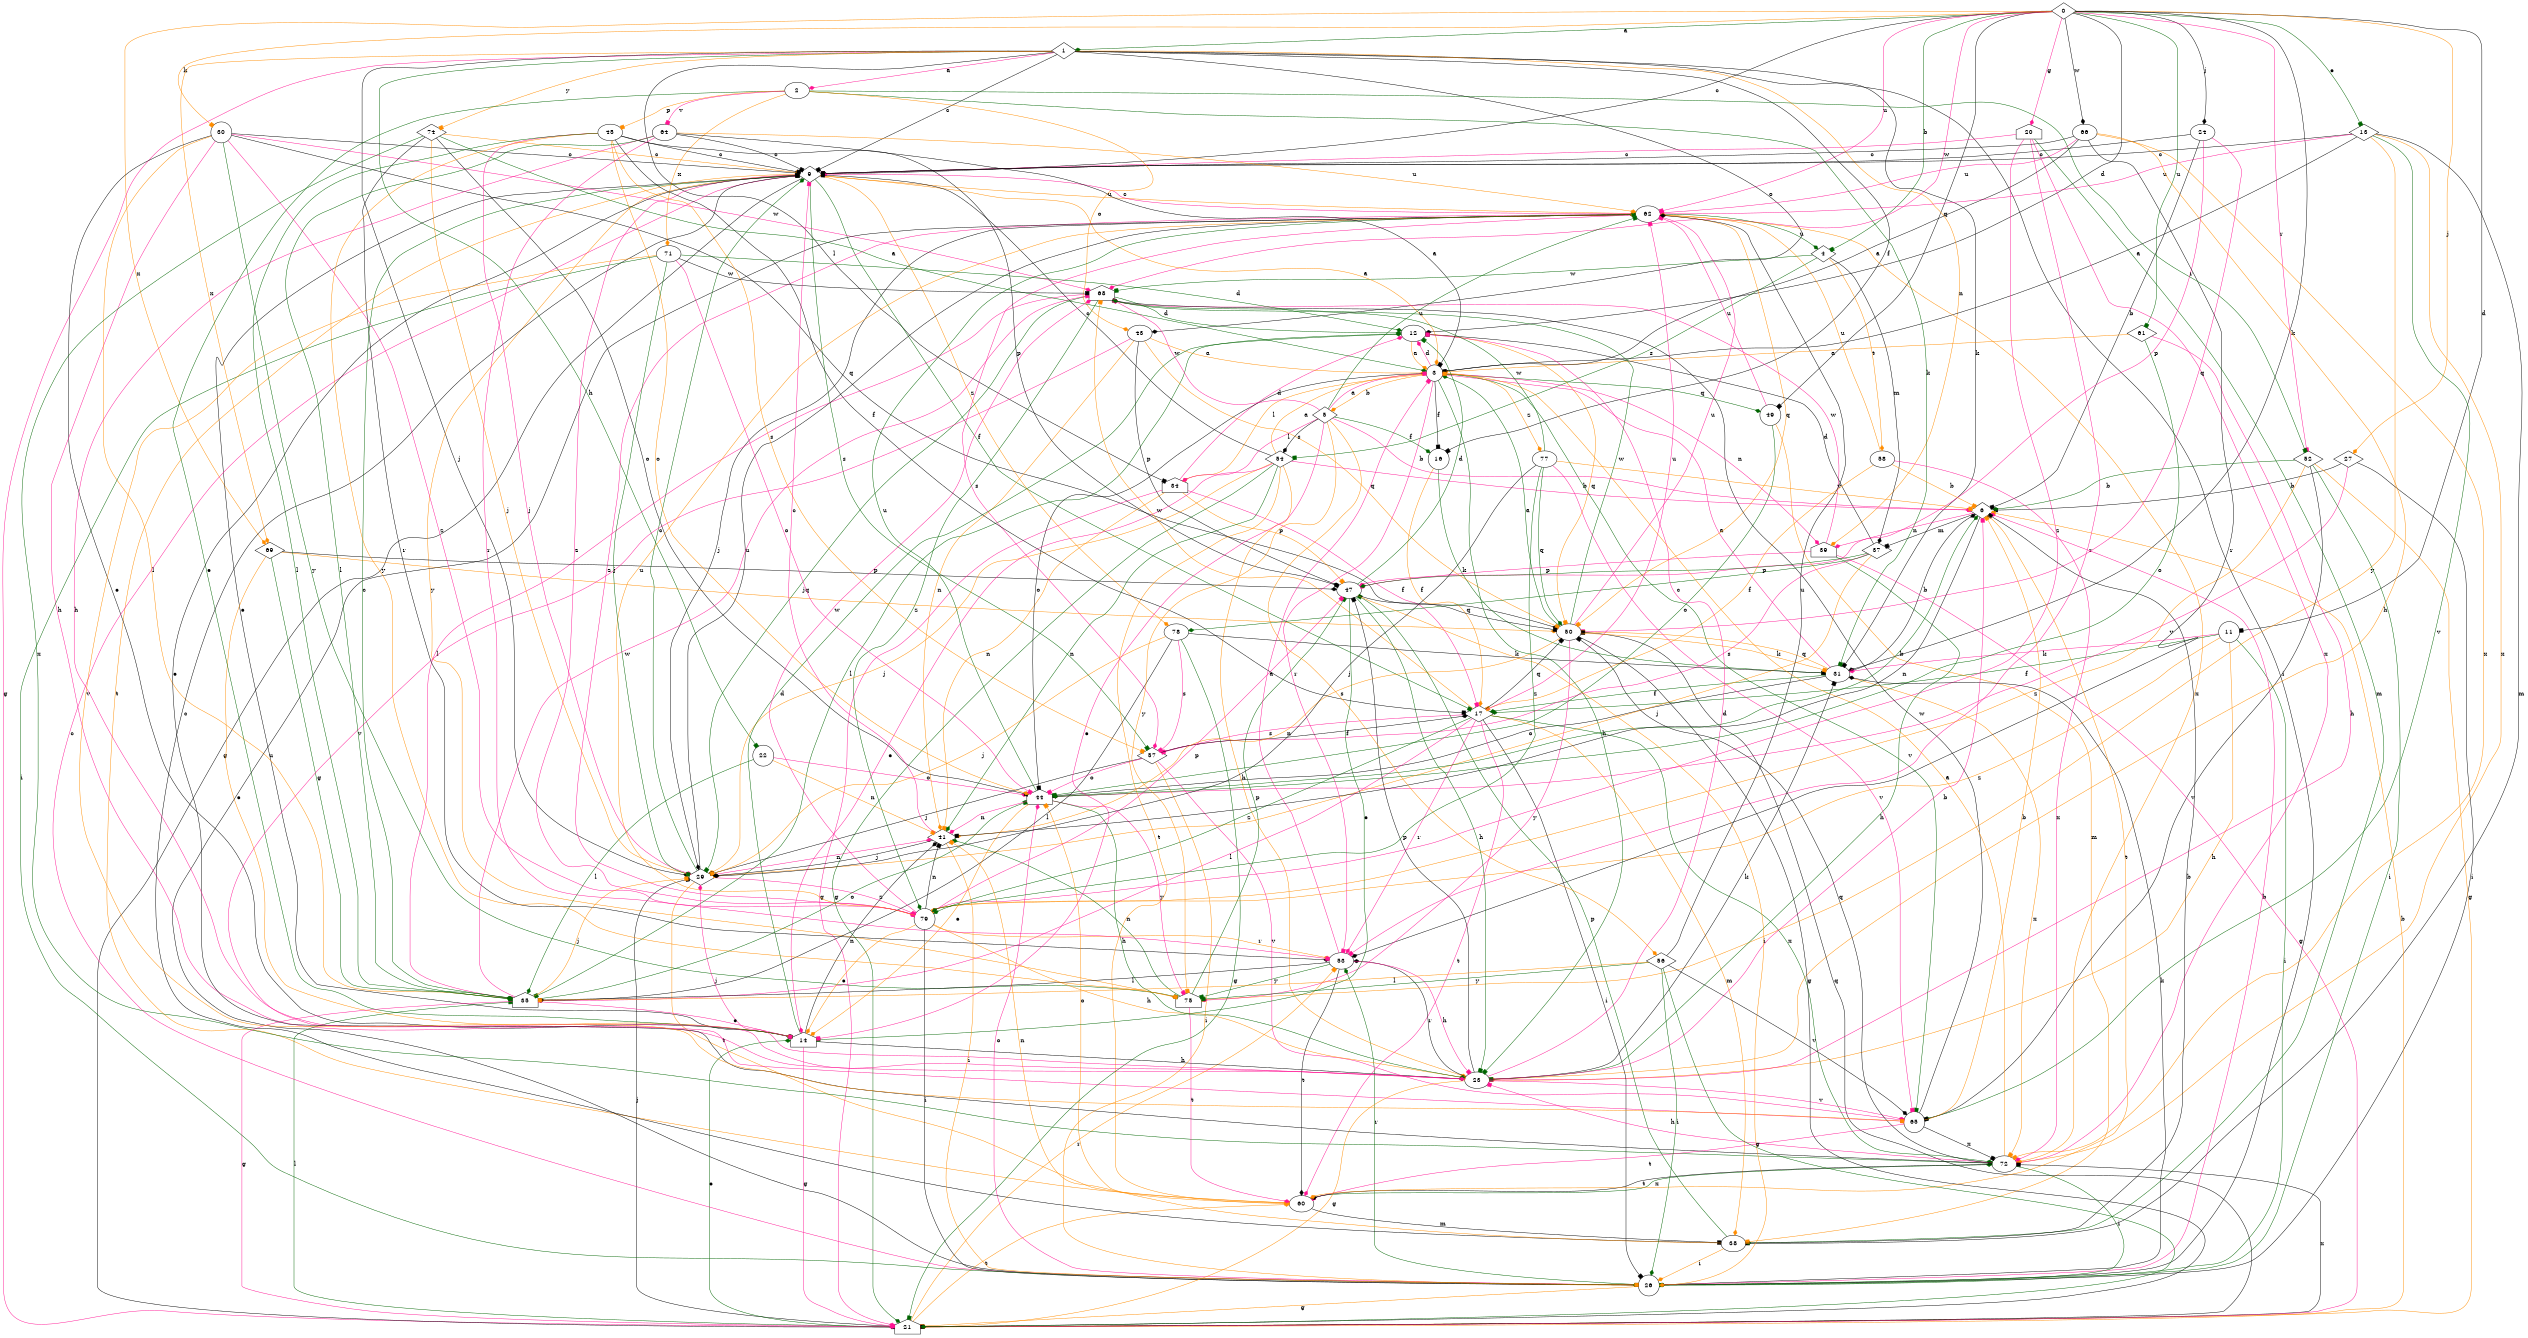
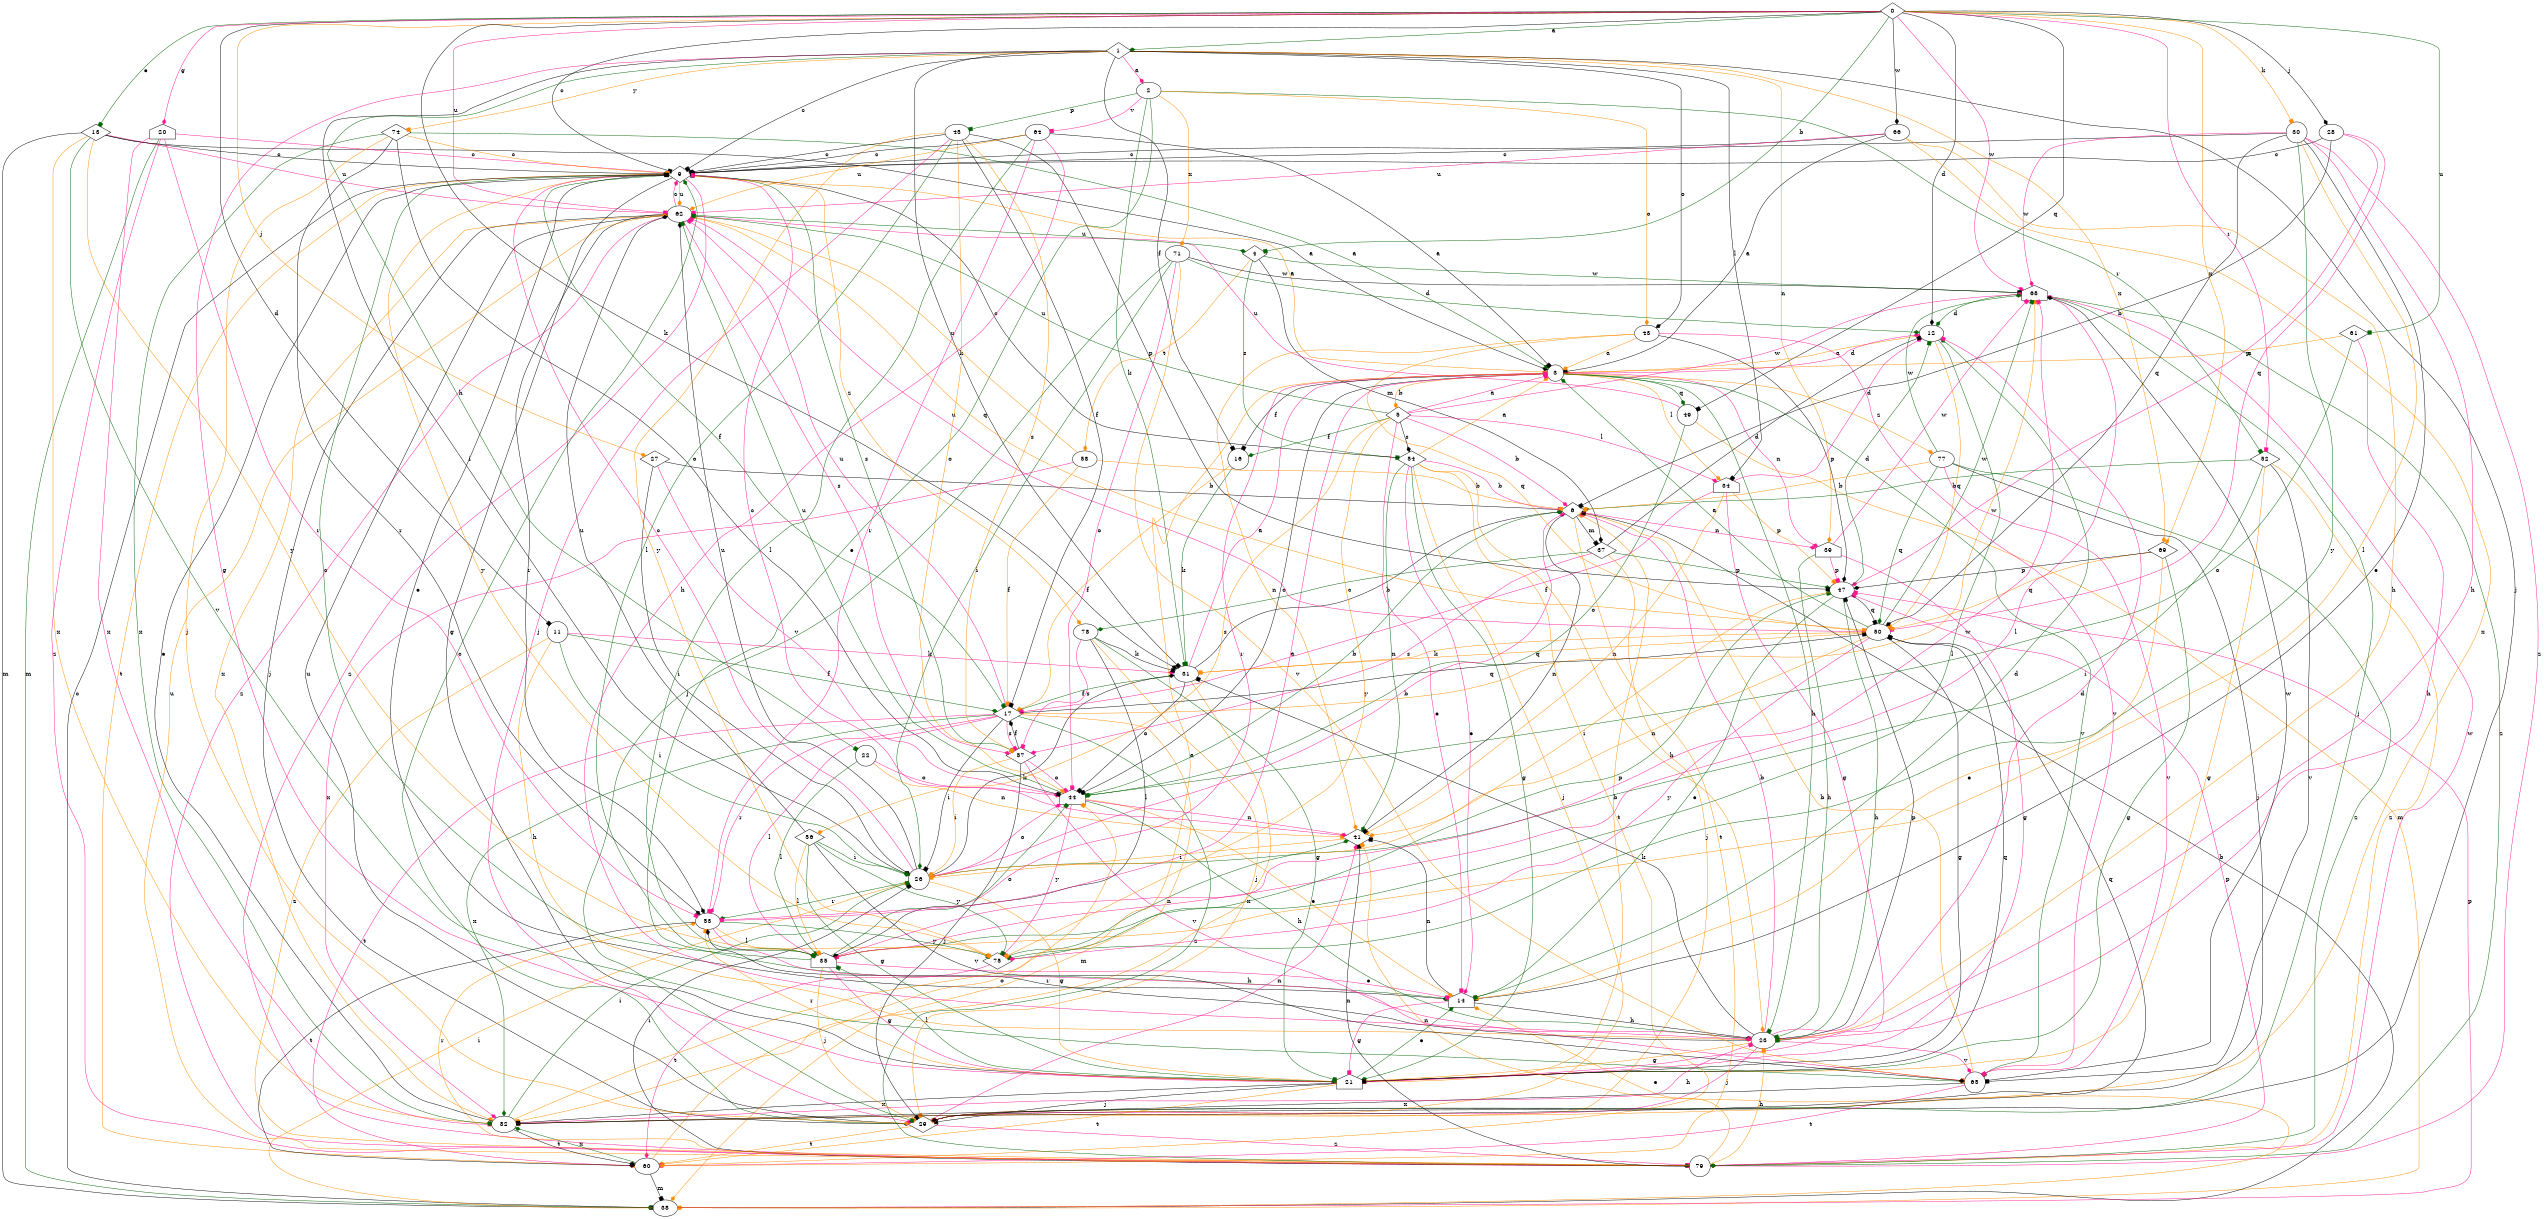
(678, 104) -> (1055, 111)
(2203, 132) -> (2331, 132)
(1840, 486) -> (1841, 486)
(2107, 681) -> (529, 541)
(331, 849) -> (1999, 1041)
(832, 862) -> none
(1578, 900) -> (2019, 1201)
(849, 940) -> (1427, 912)
(878, 991) -> (737, 941)
(1189, 1001) -> (998, 961)
(2004, 1164) -> (504, 1124)
